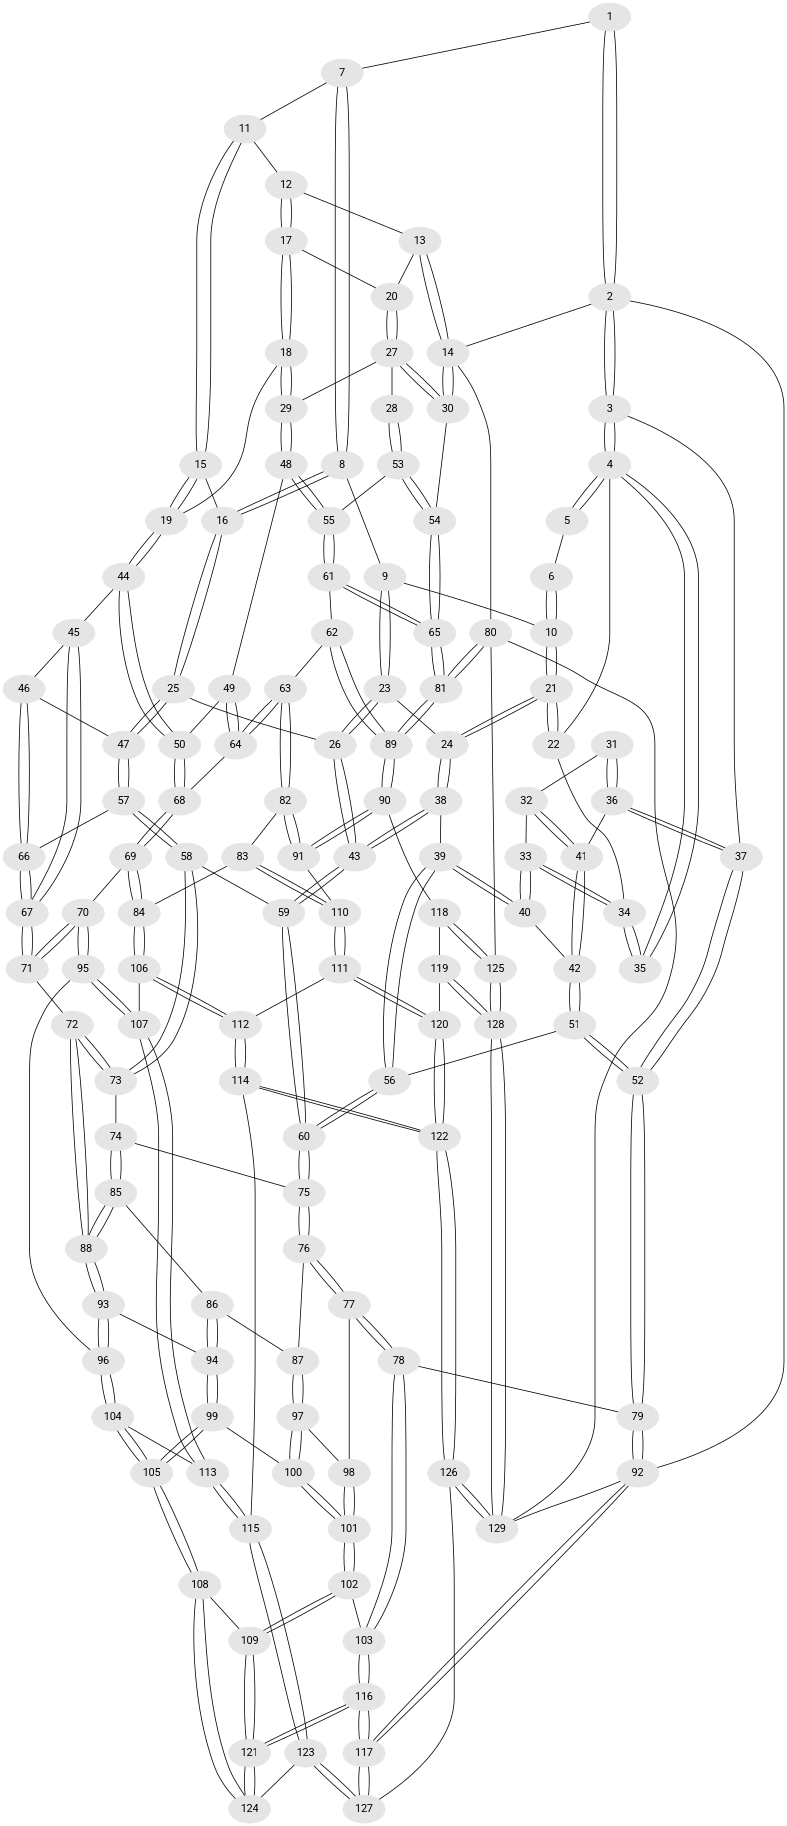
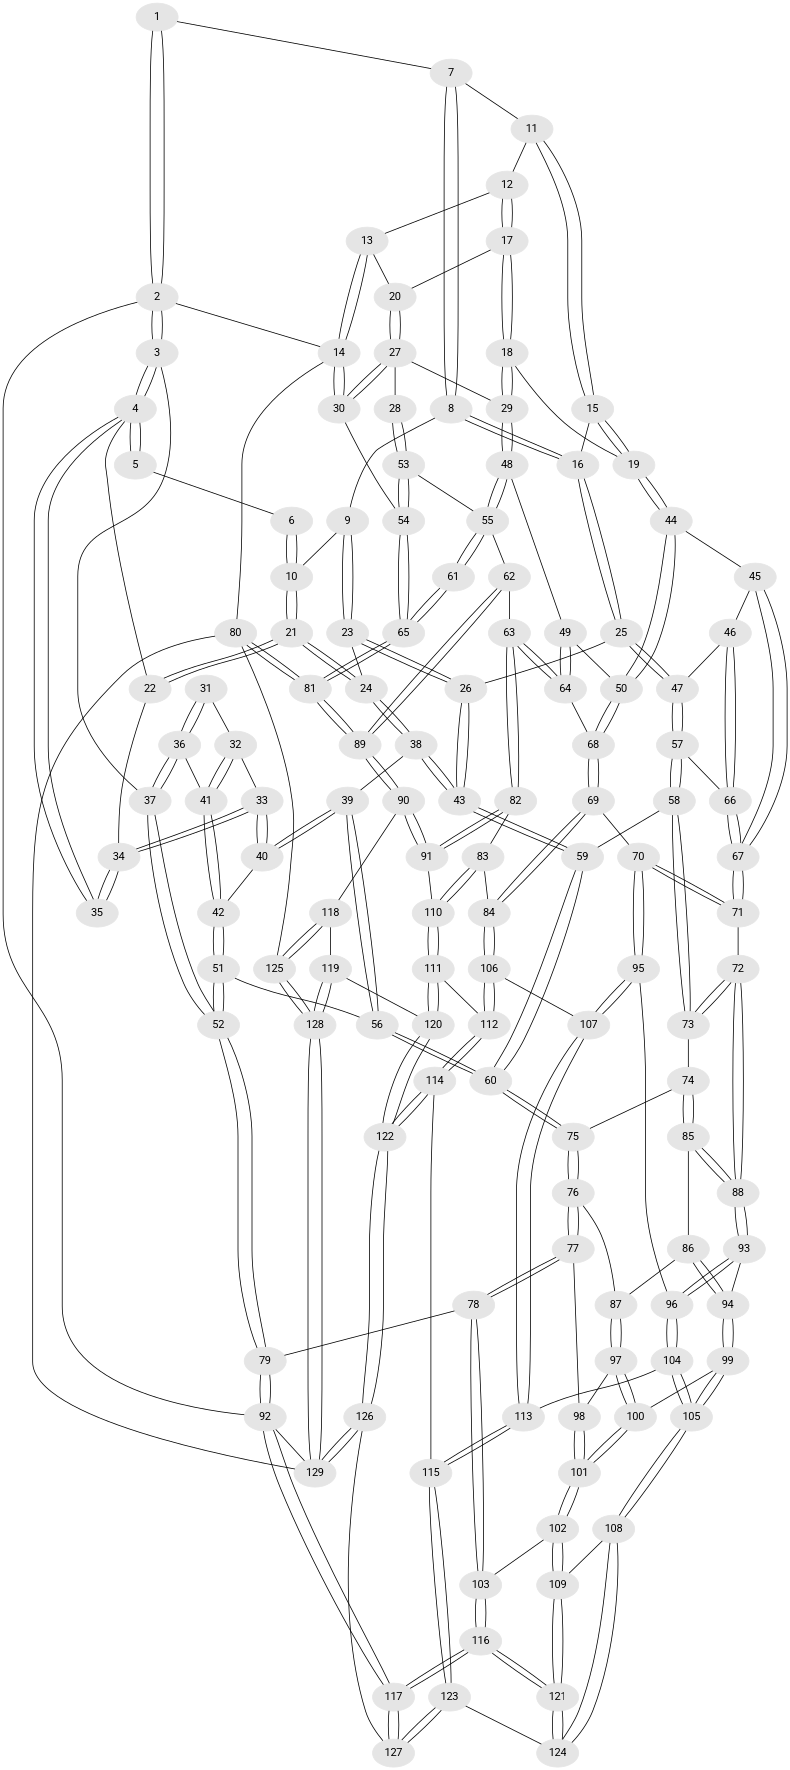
(331, 605) -> (499, 549)
